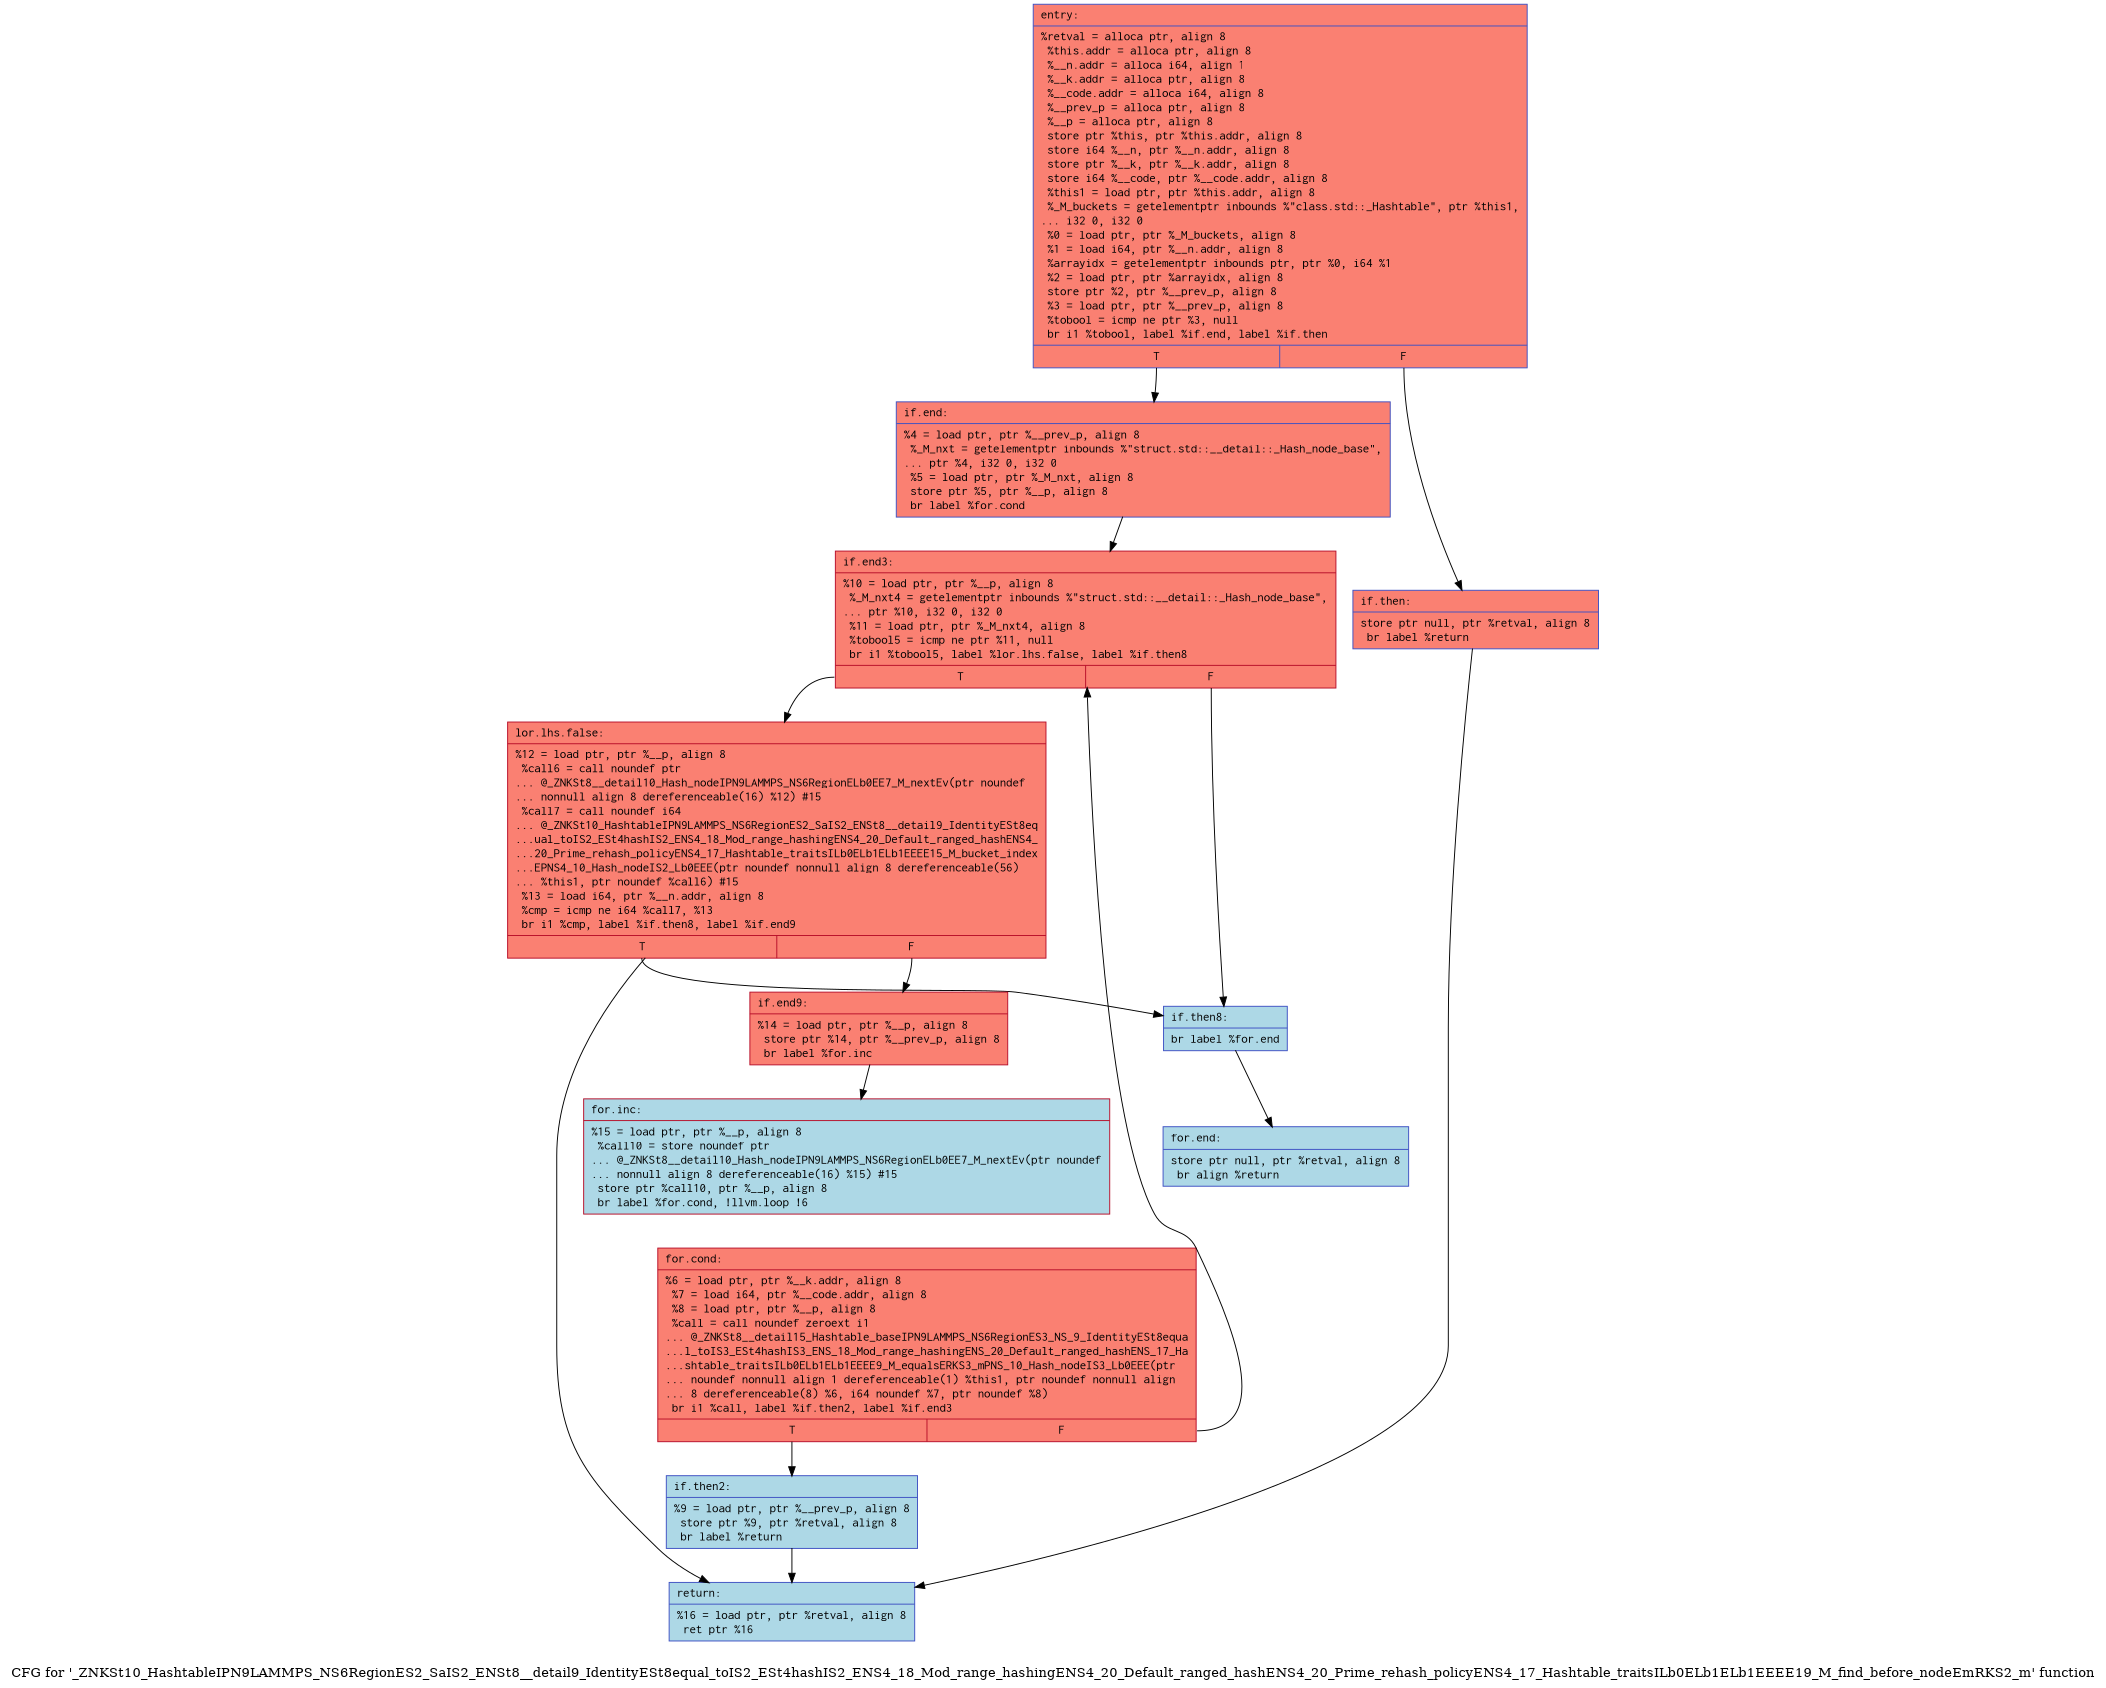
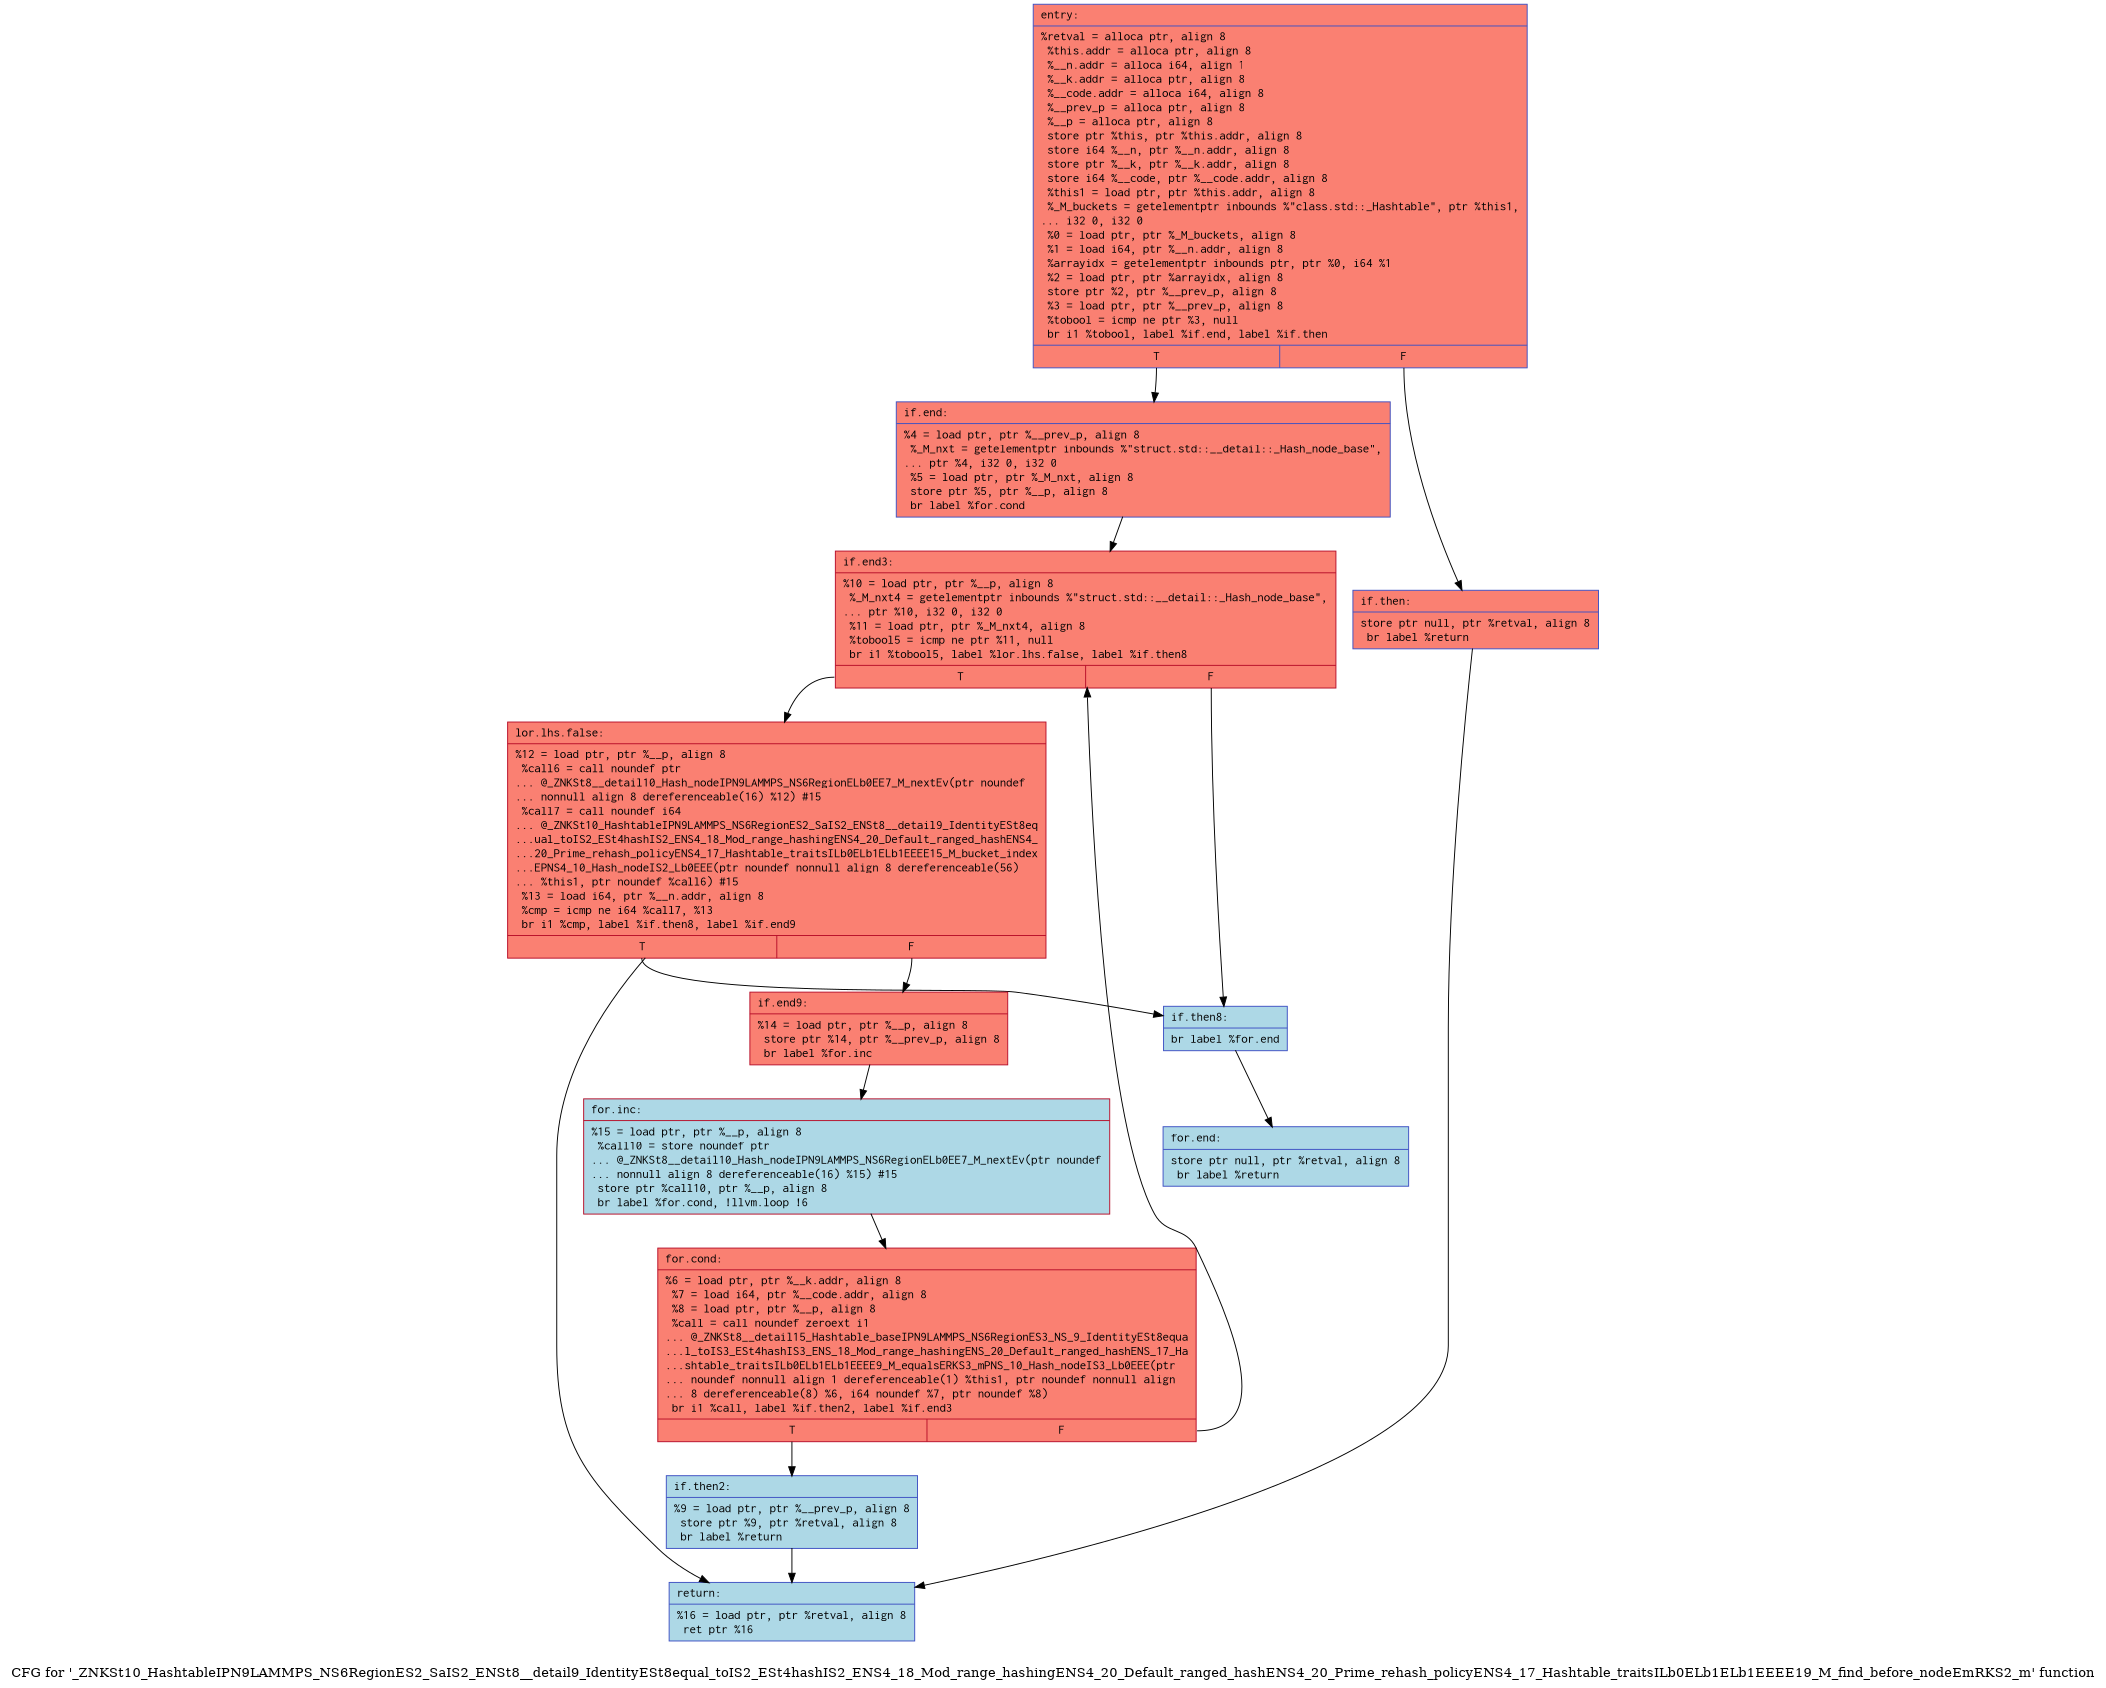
(1225, 1174) -> (1225, 1174)
none -> (876, 1227)
